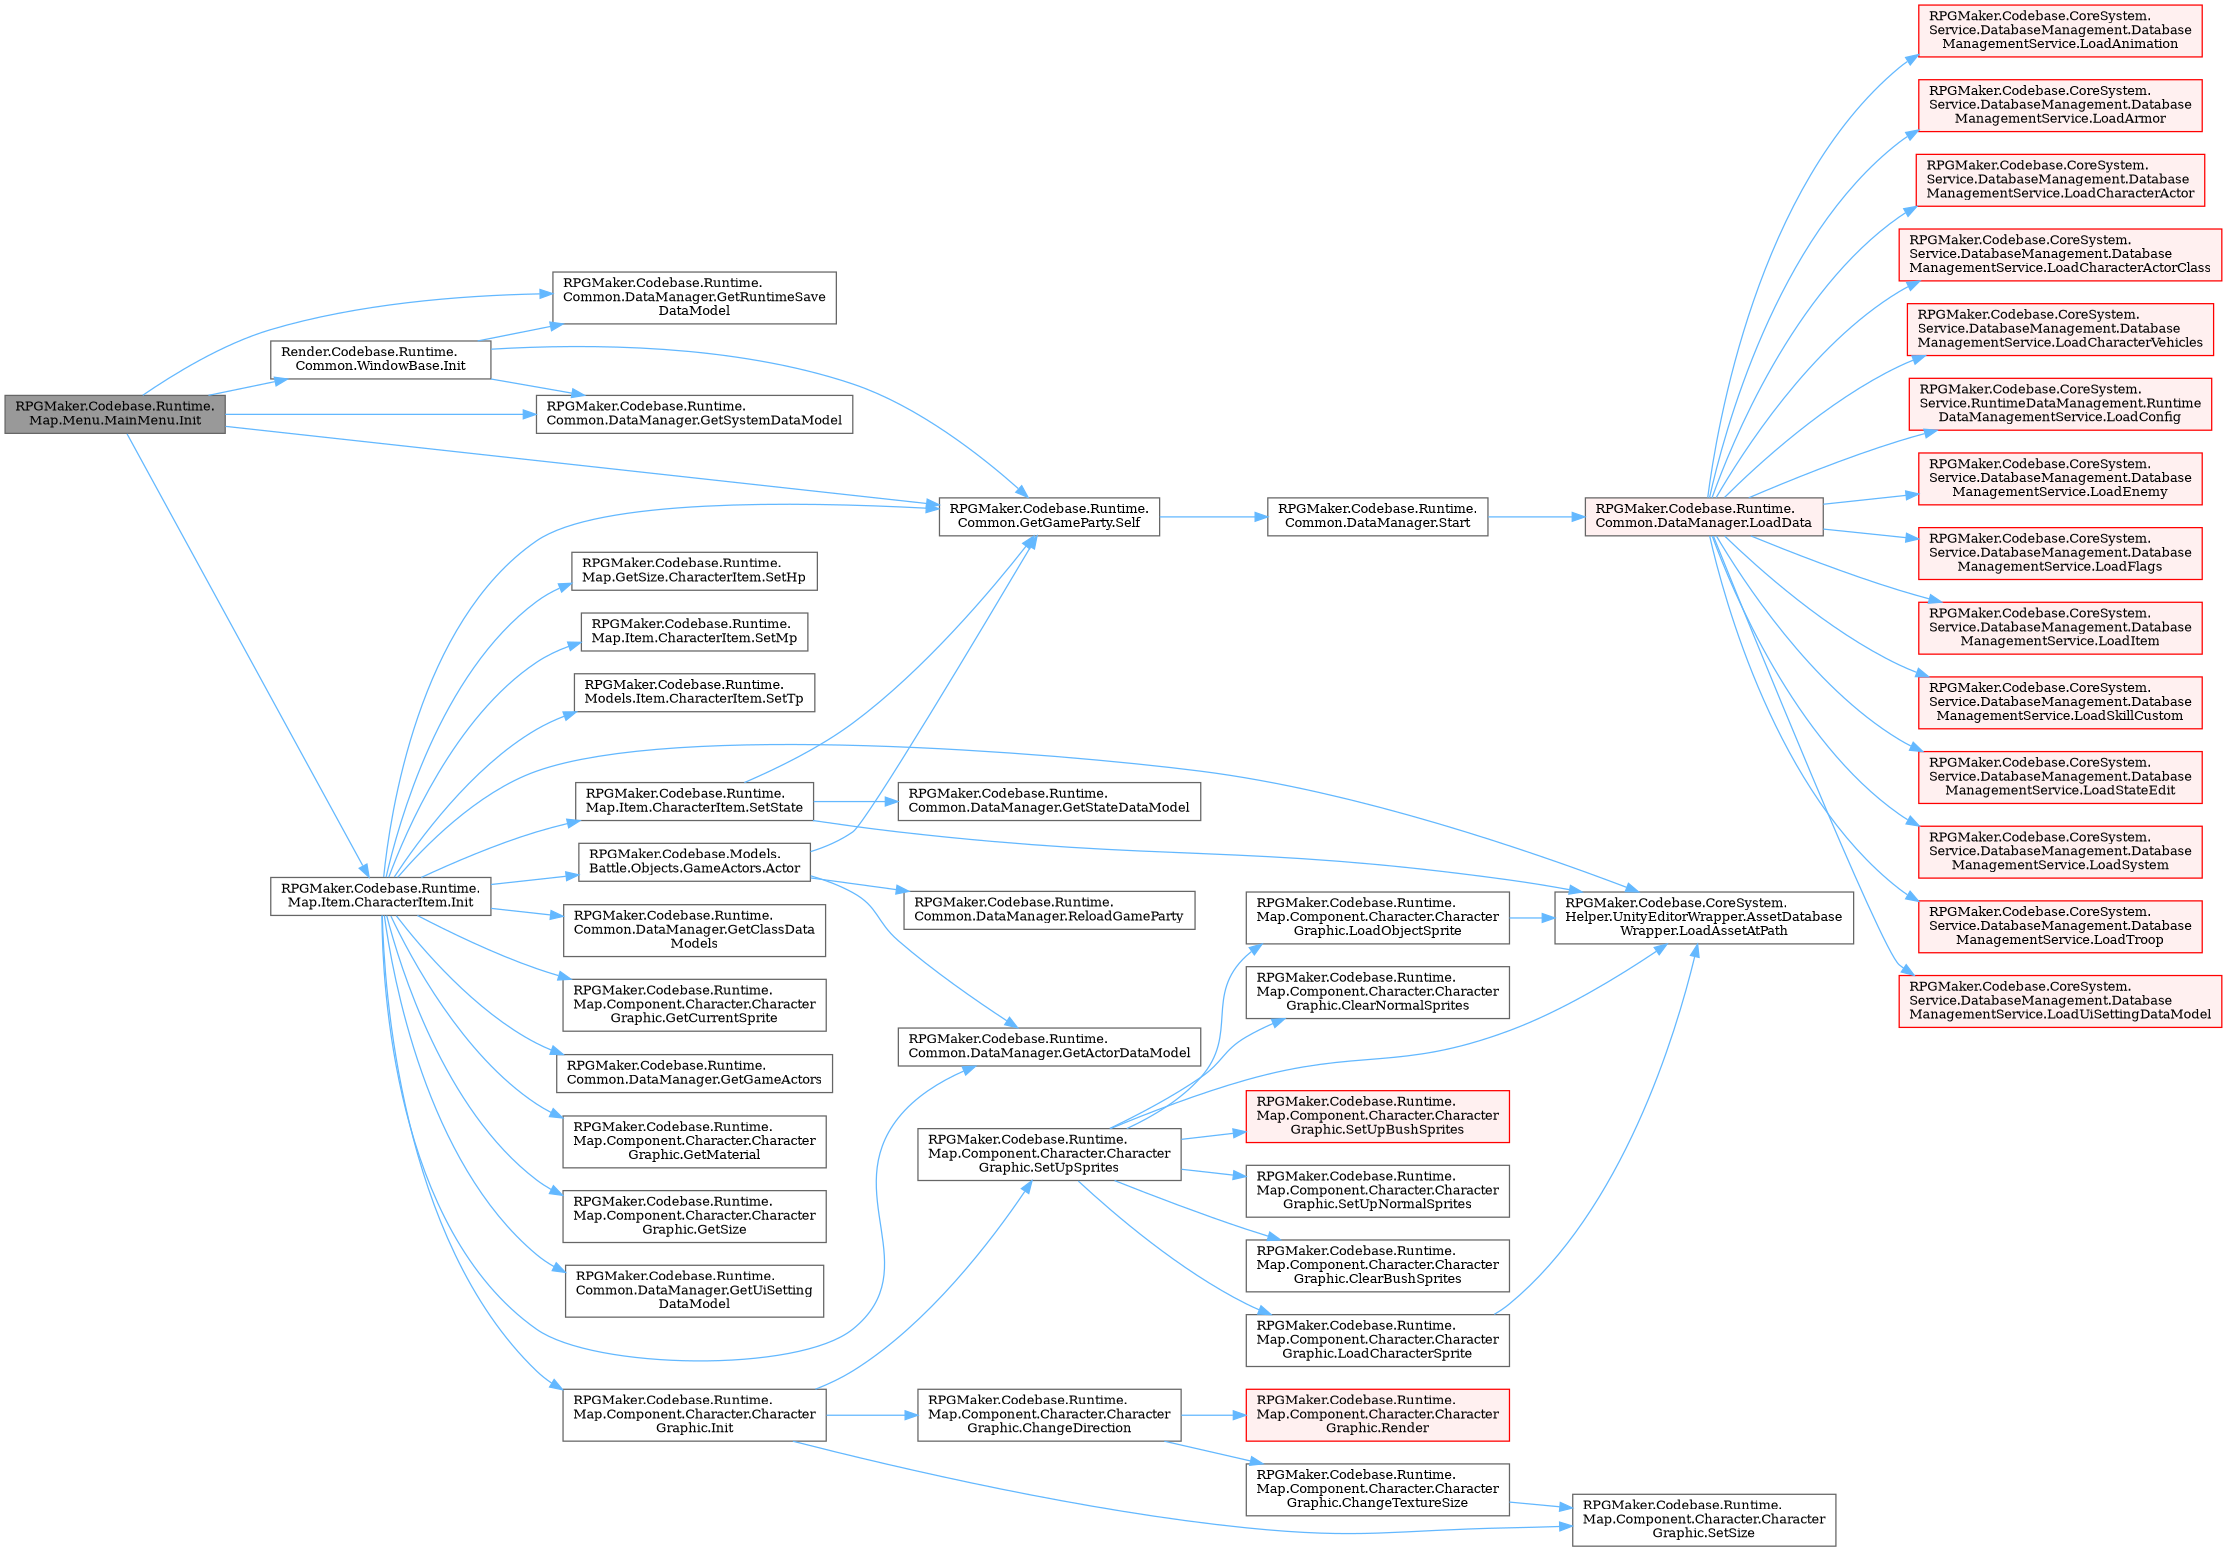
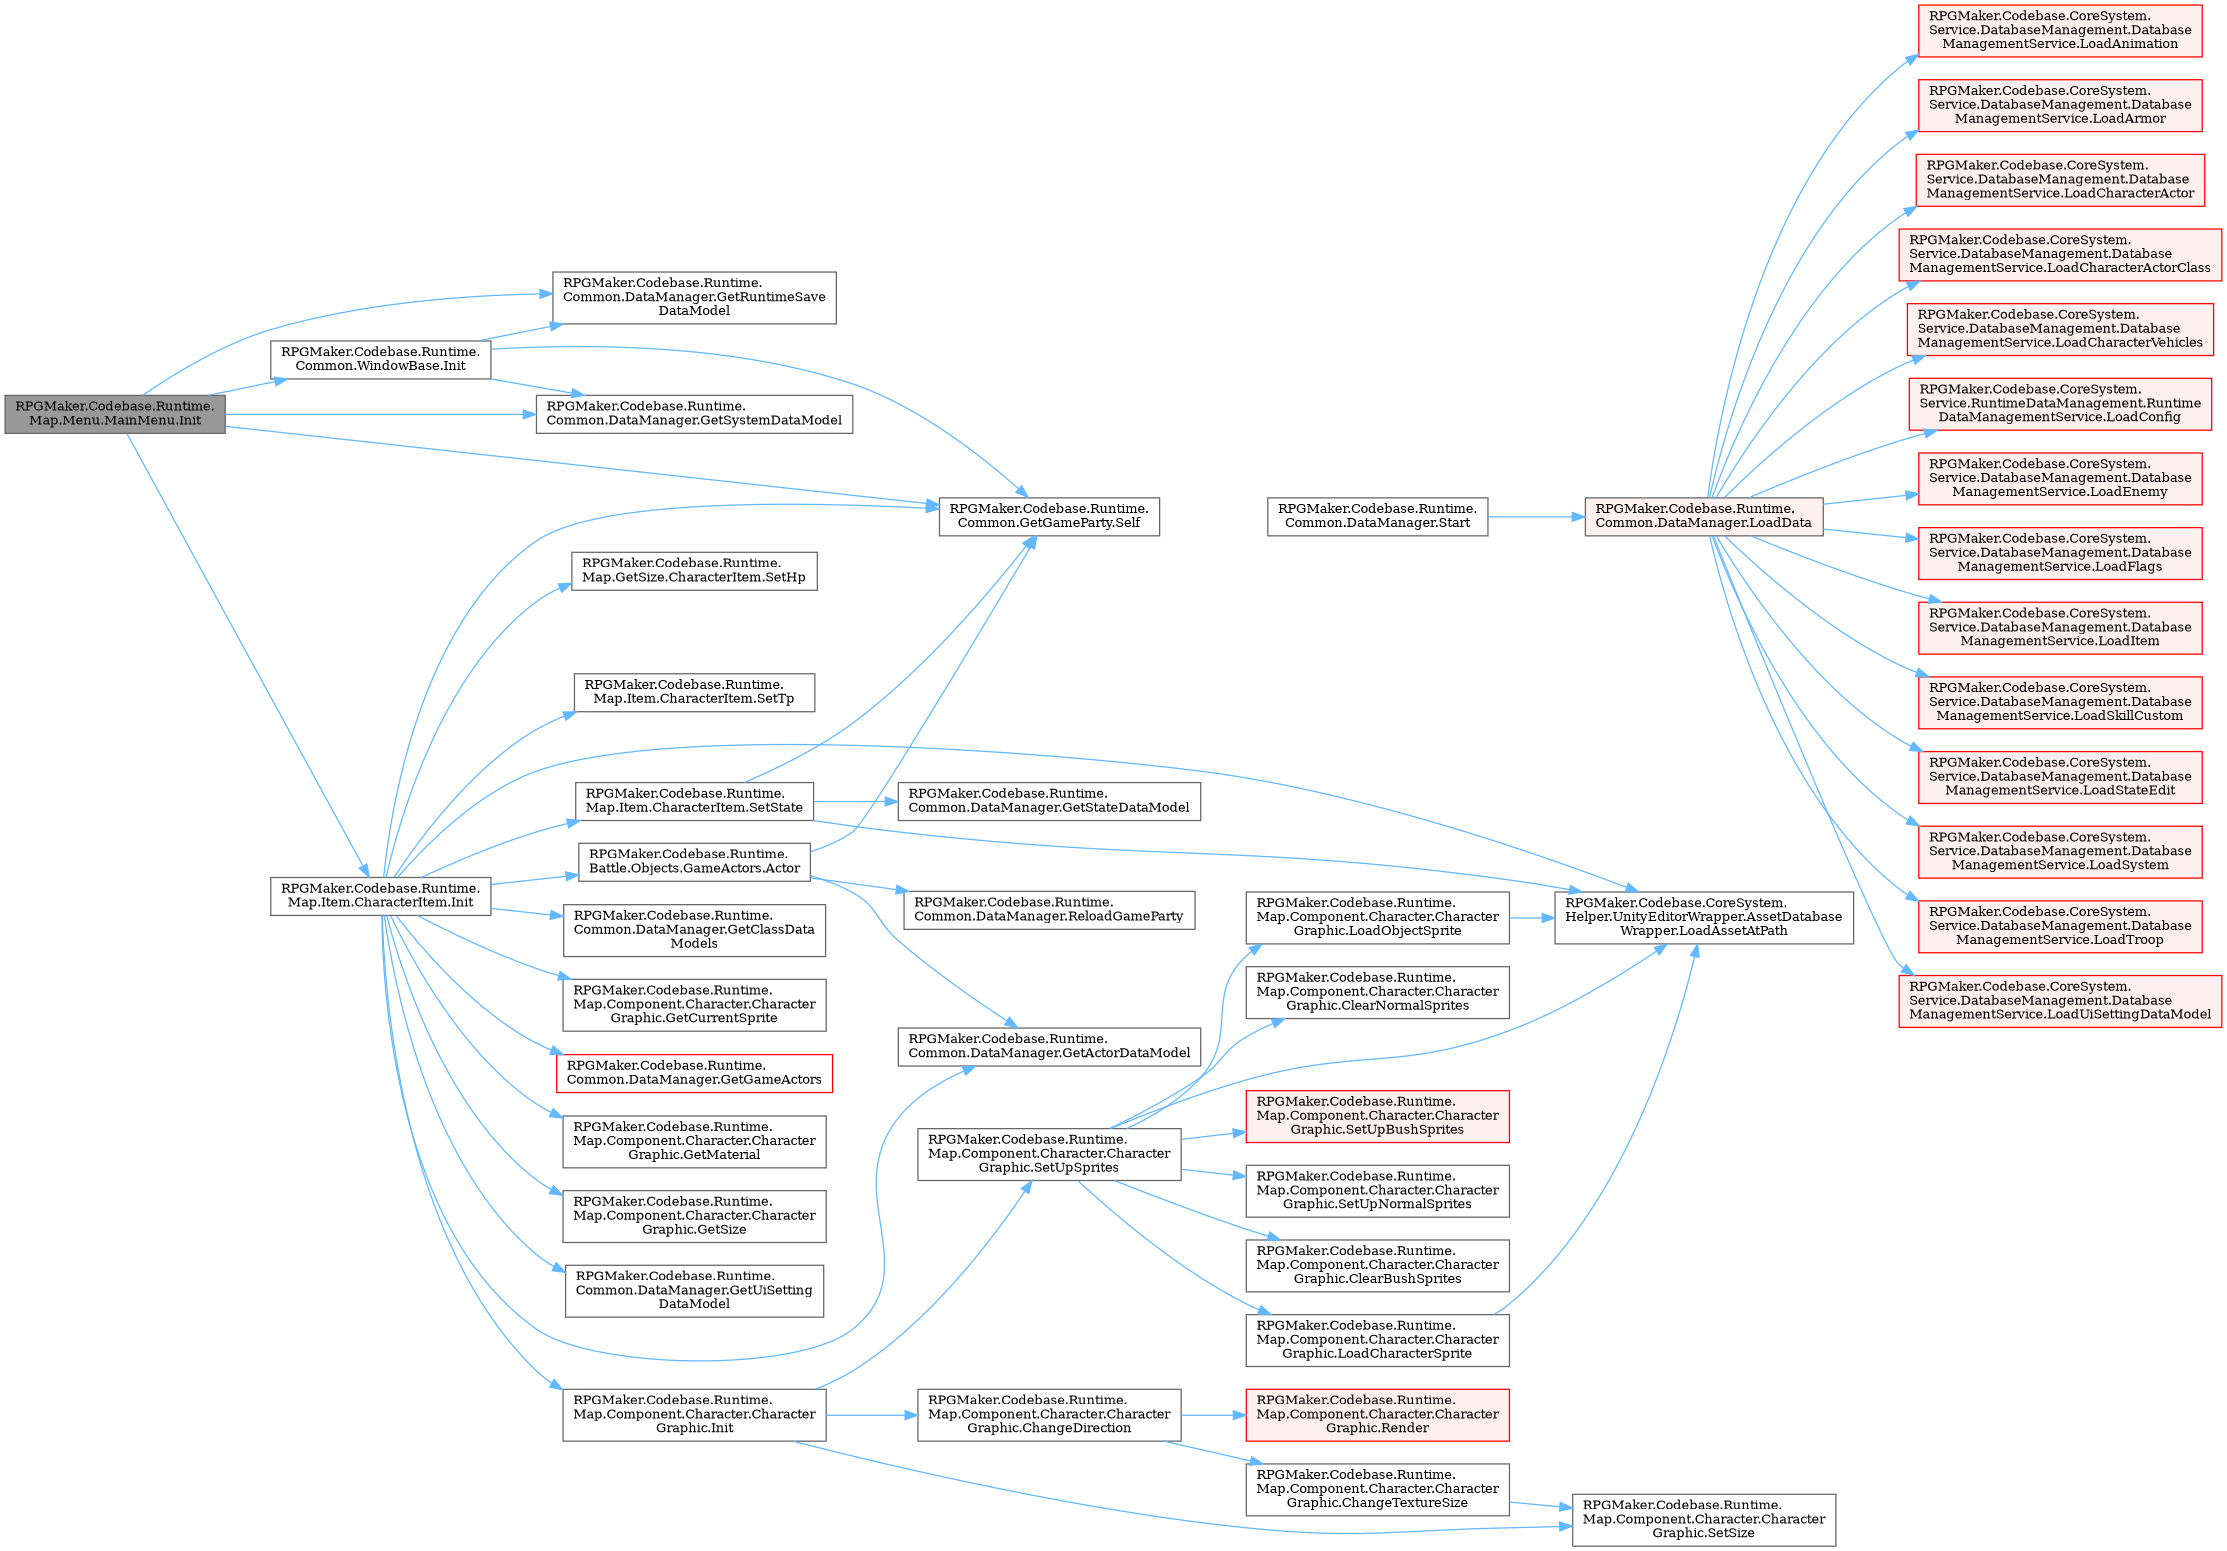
(381, 360) -> (381, 360)
(1207, 517) -> none
(695, 632) -> none
(695, 693) -> (695, 693)
(695, 862) -> (695, 862)
(695, 1074) -> (695, 1074)
